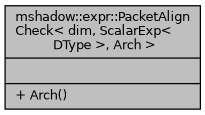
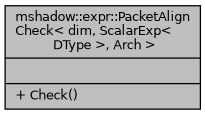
(41, 96) -> (47, 96)
